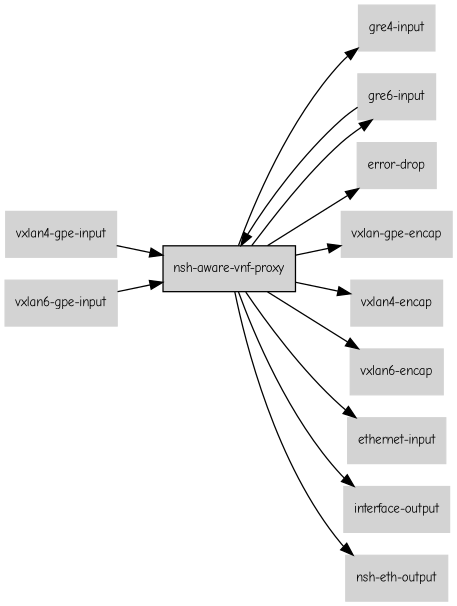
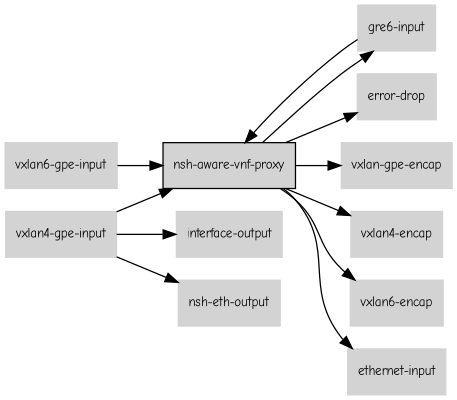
(397, 28) -> none
(283, 390) -> (140, 234)
(275, 426) -> (141, 267)
